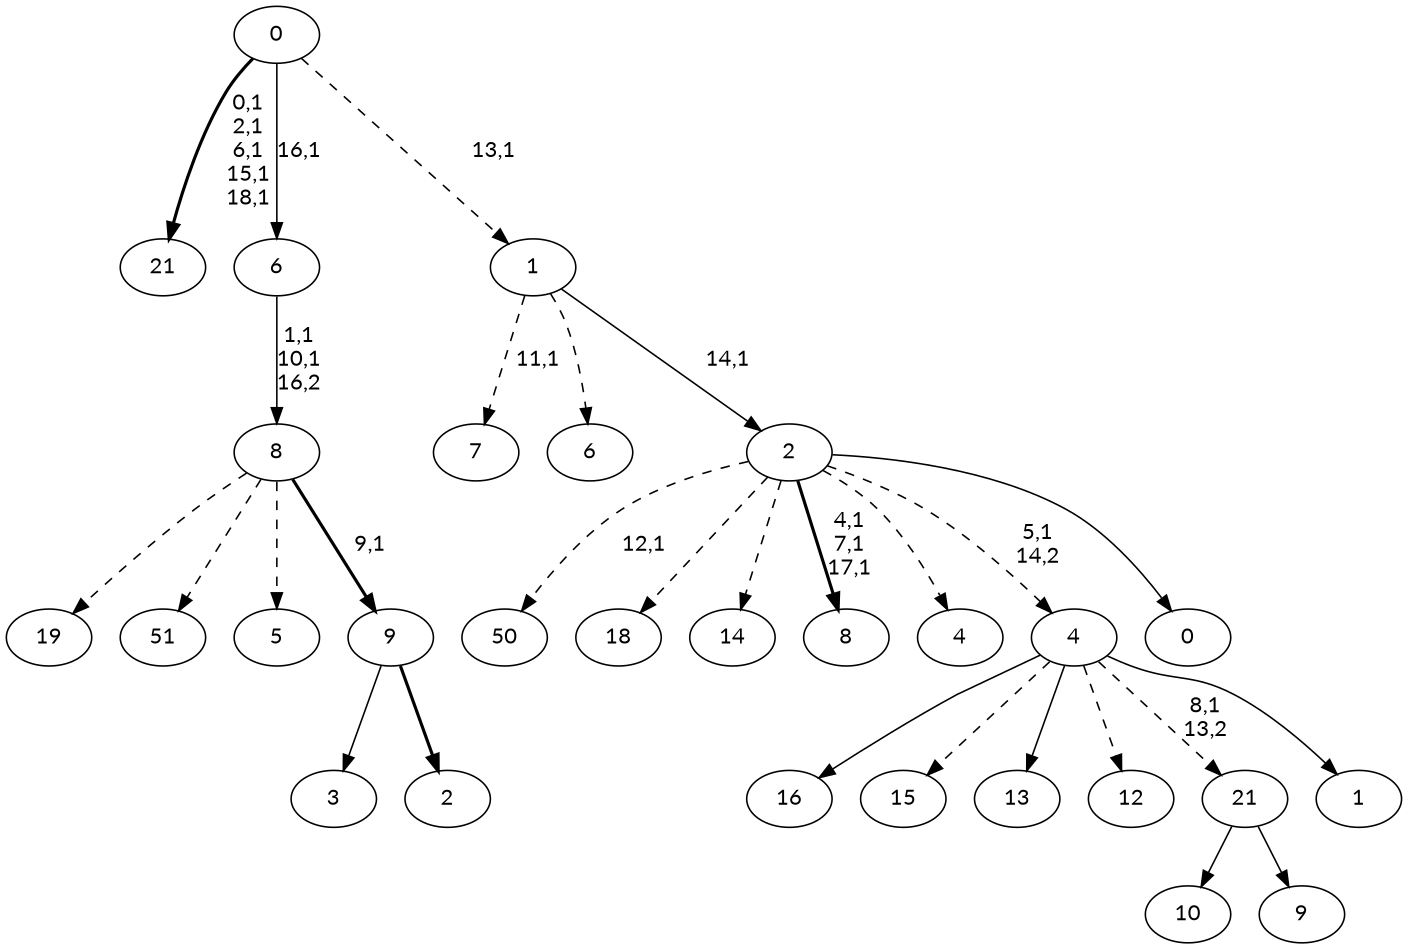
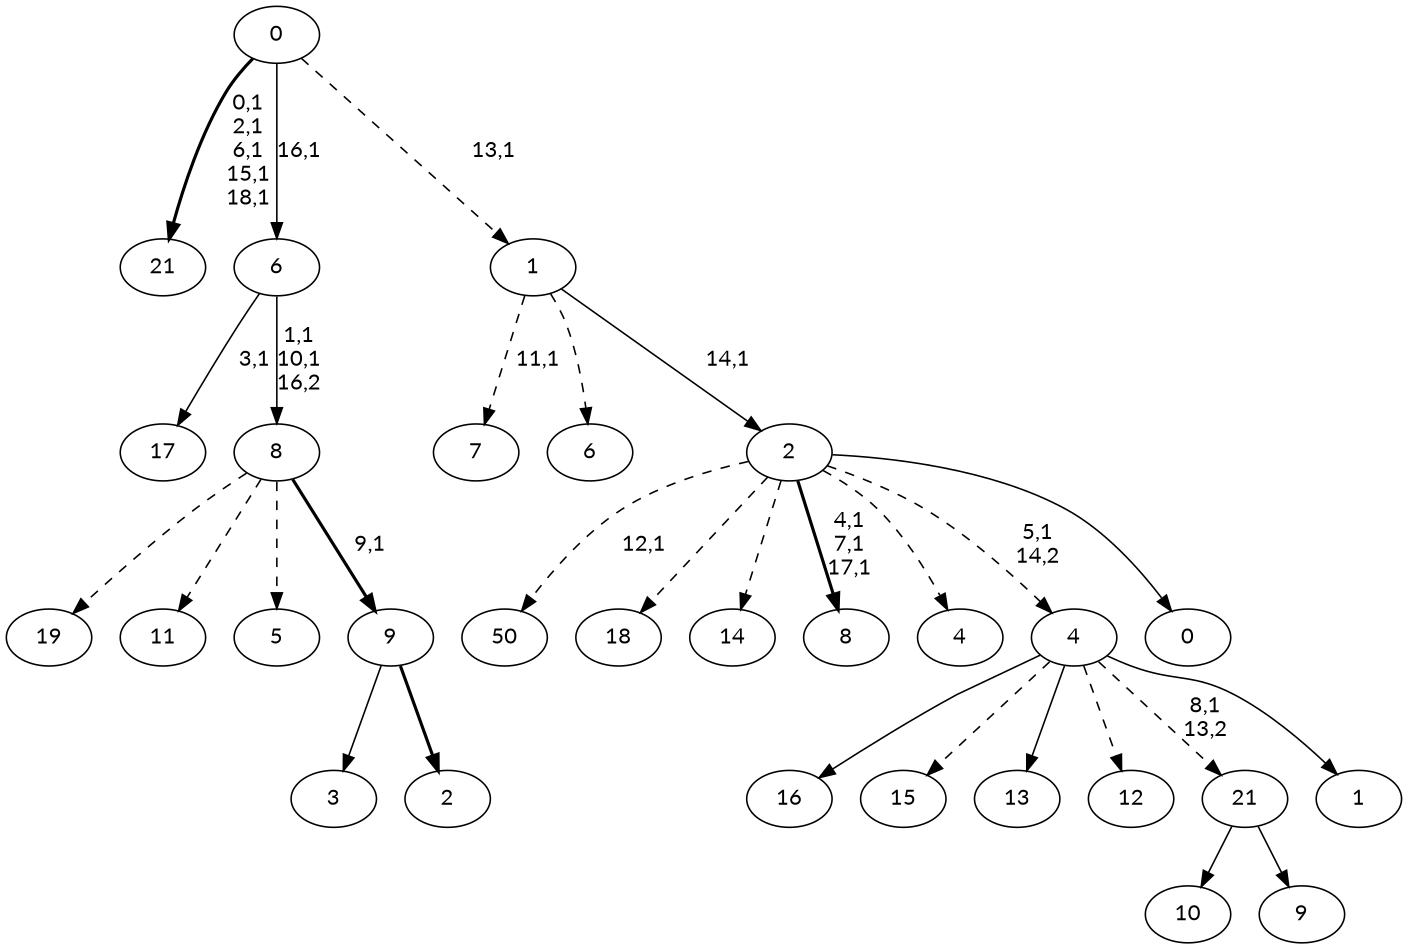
none -> (163, 452)
(163, 638) -> (163, 638)
